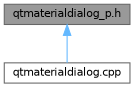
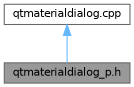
(67, 49) -> (67, 49)
